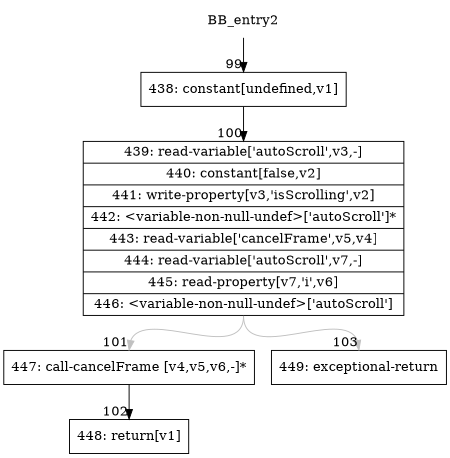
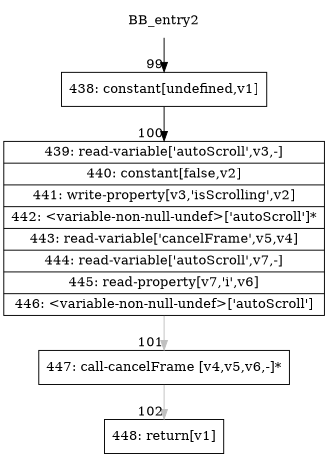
(359, 367) -> none
(129, 397) -> (164, 397)
